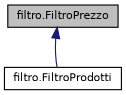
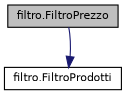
(56, 53) -> (70, 42)
